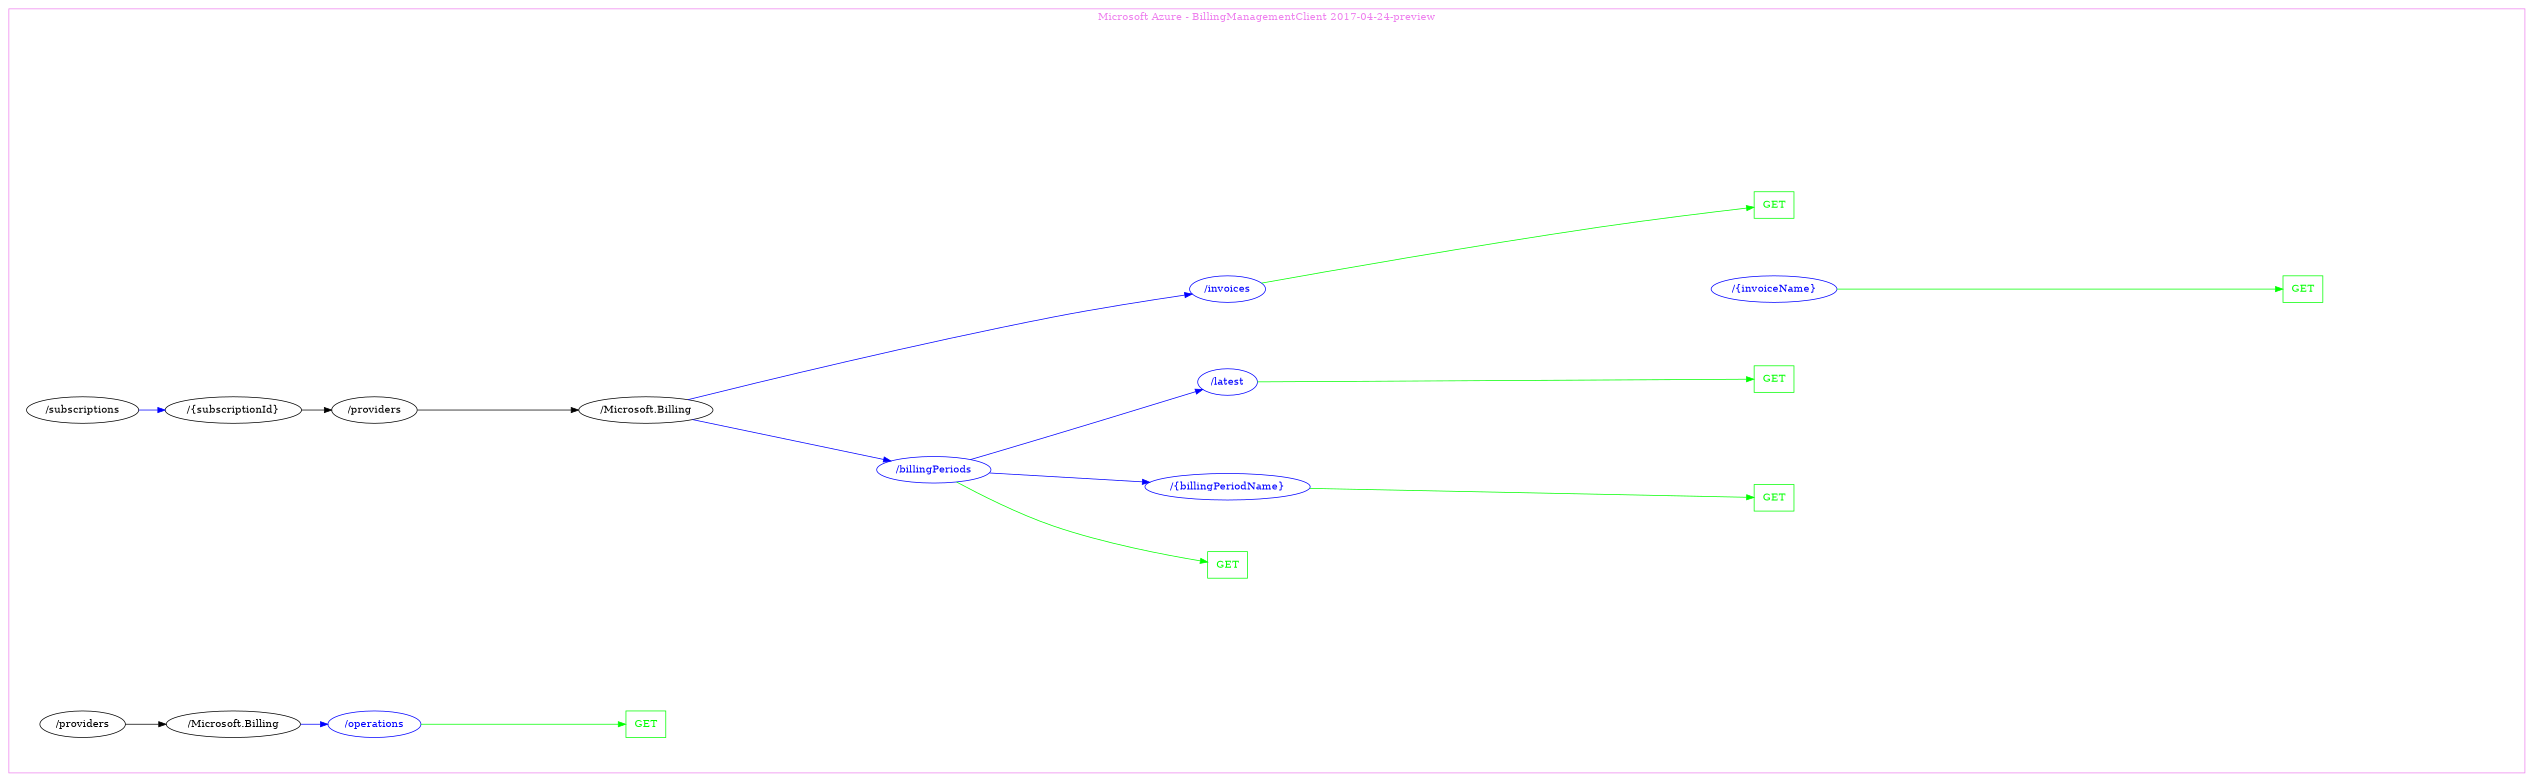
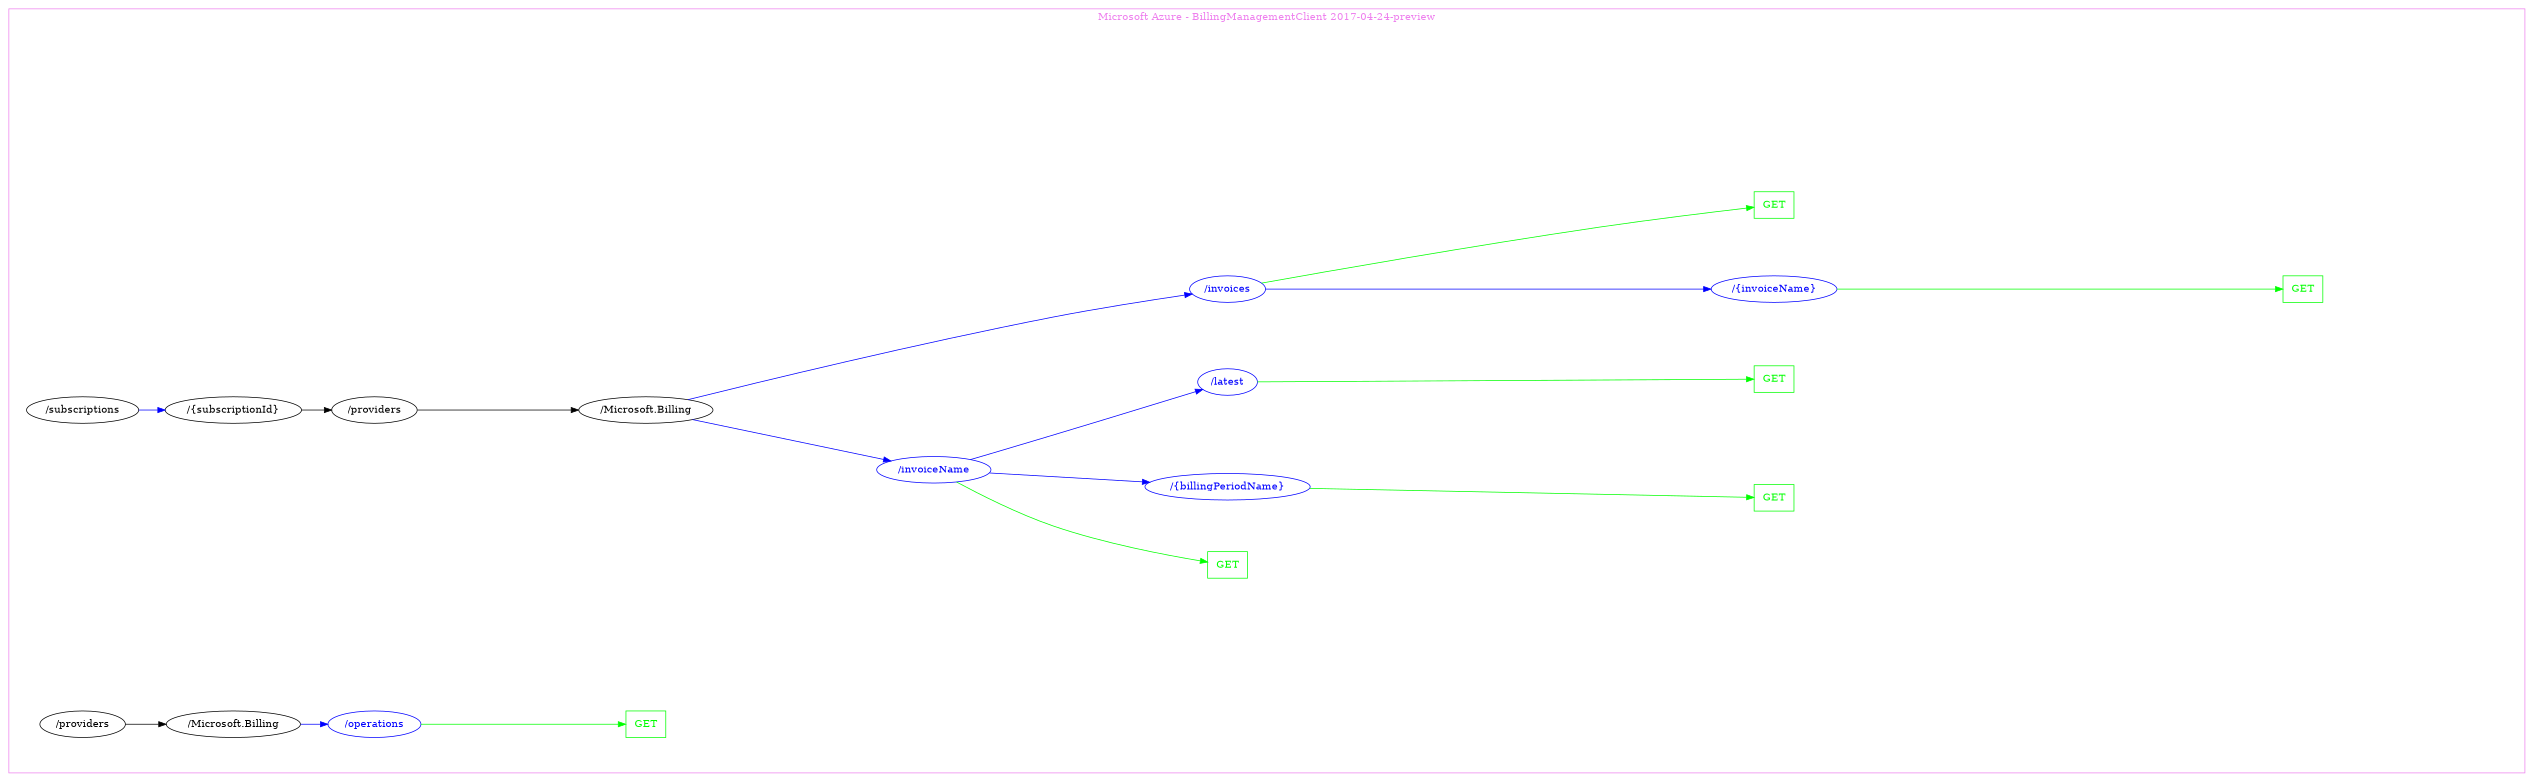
none -> (1485, 289)
(934, 470) -> (934, 470)
